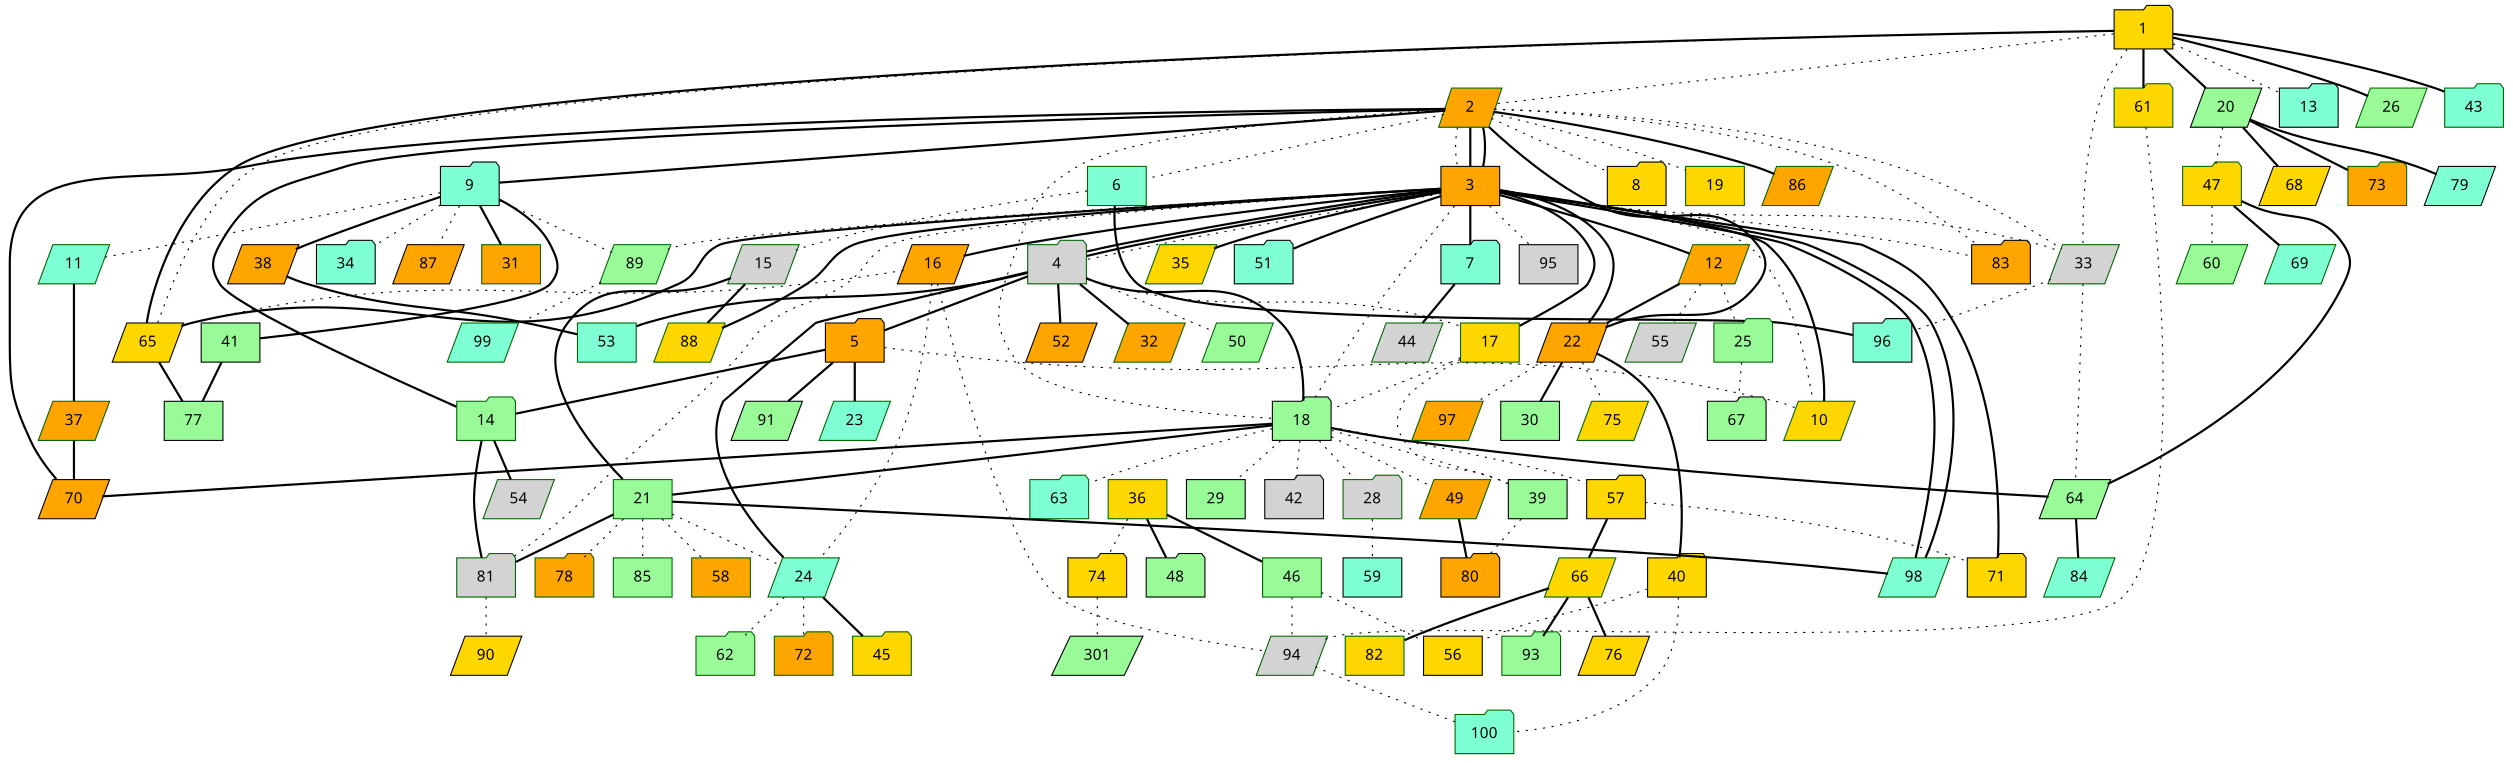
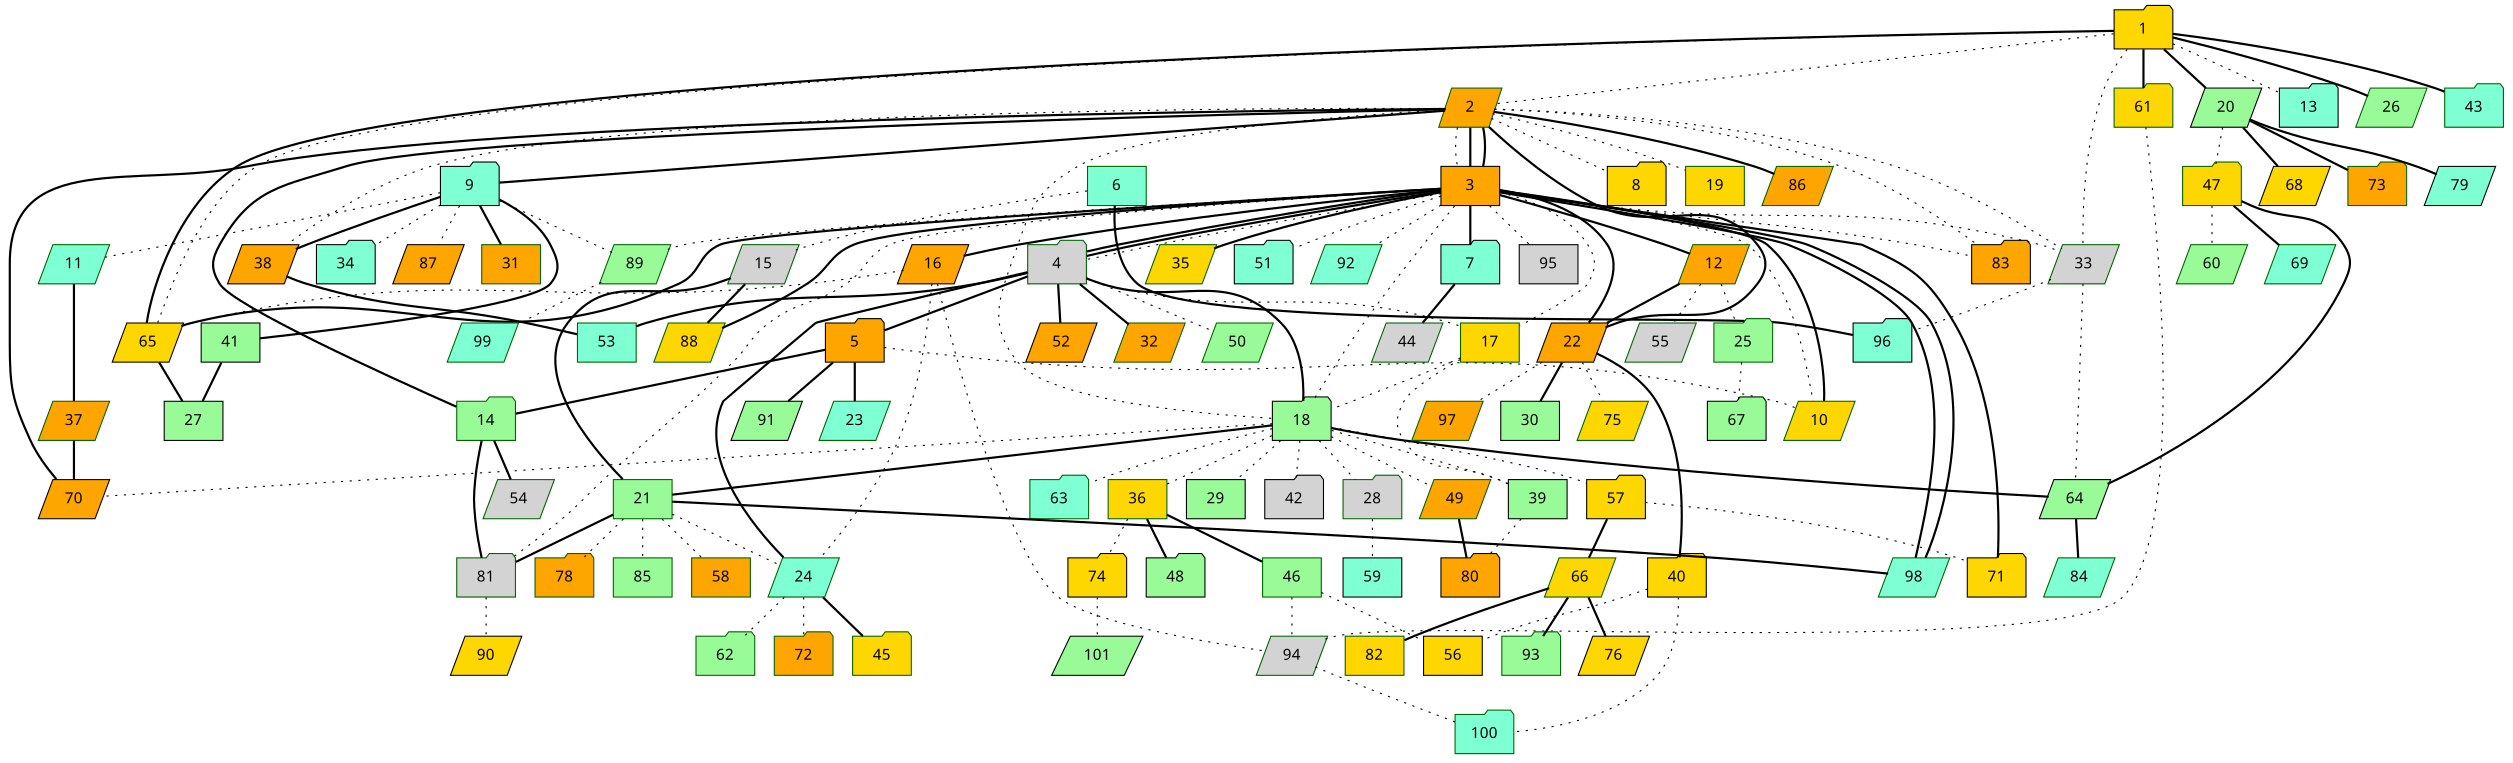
(1295, 146) -> (854, 120)
(1367, 221) -> (1367, 221)
(1592, 252) -> (1592, 252)
none -> (1346, 264)
(194, 421) -> (194, 421)
(687, 460) -> (687, 460)
none -> (1219, 460)
(1097, 656) -> (1097, 656)
